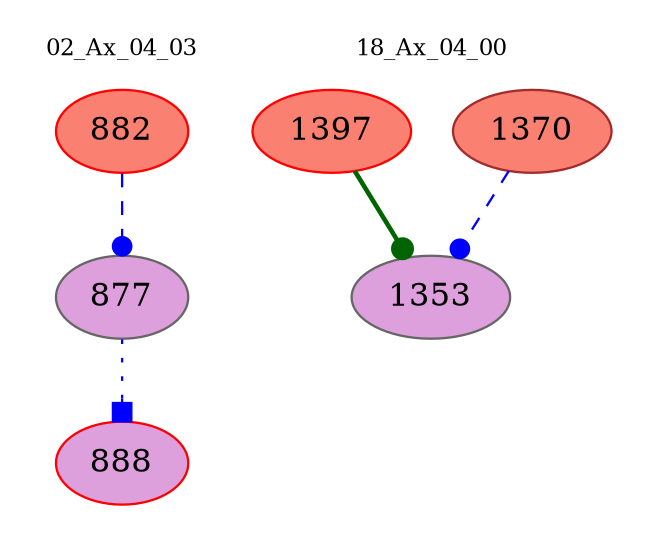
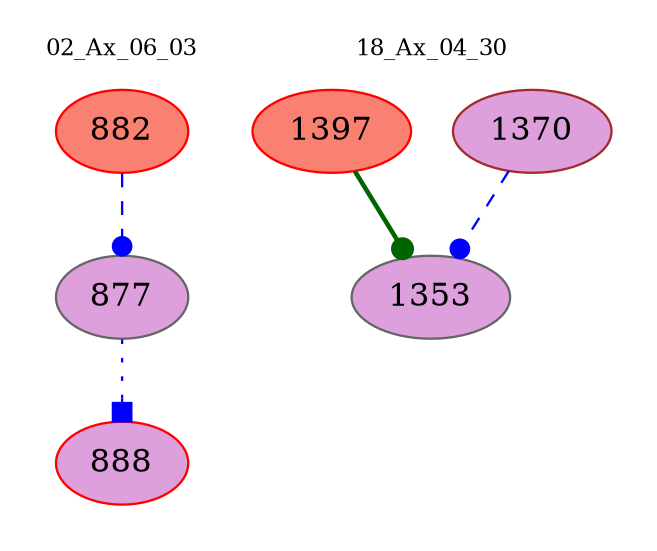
(122, 50) -> (122, 50)
(432, 50) -> (432, 50)
(532, 131) -> (532, 131)
